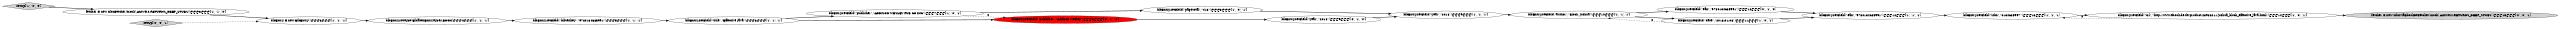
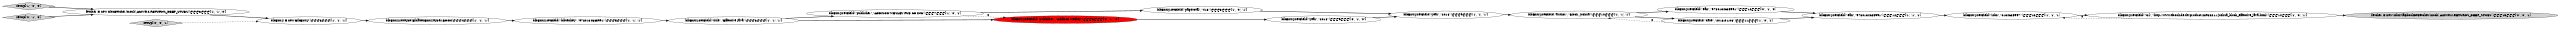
none -> (29, 18)
